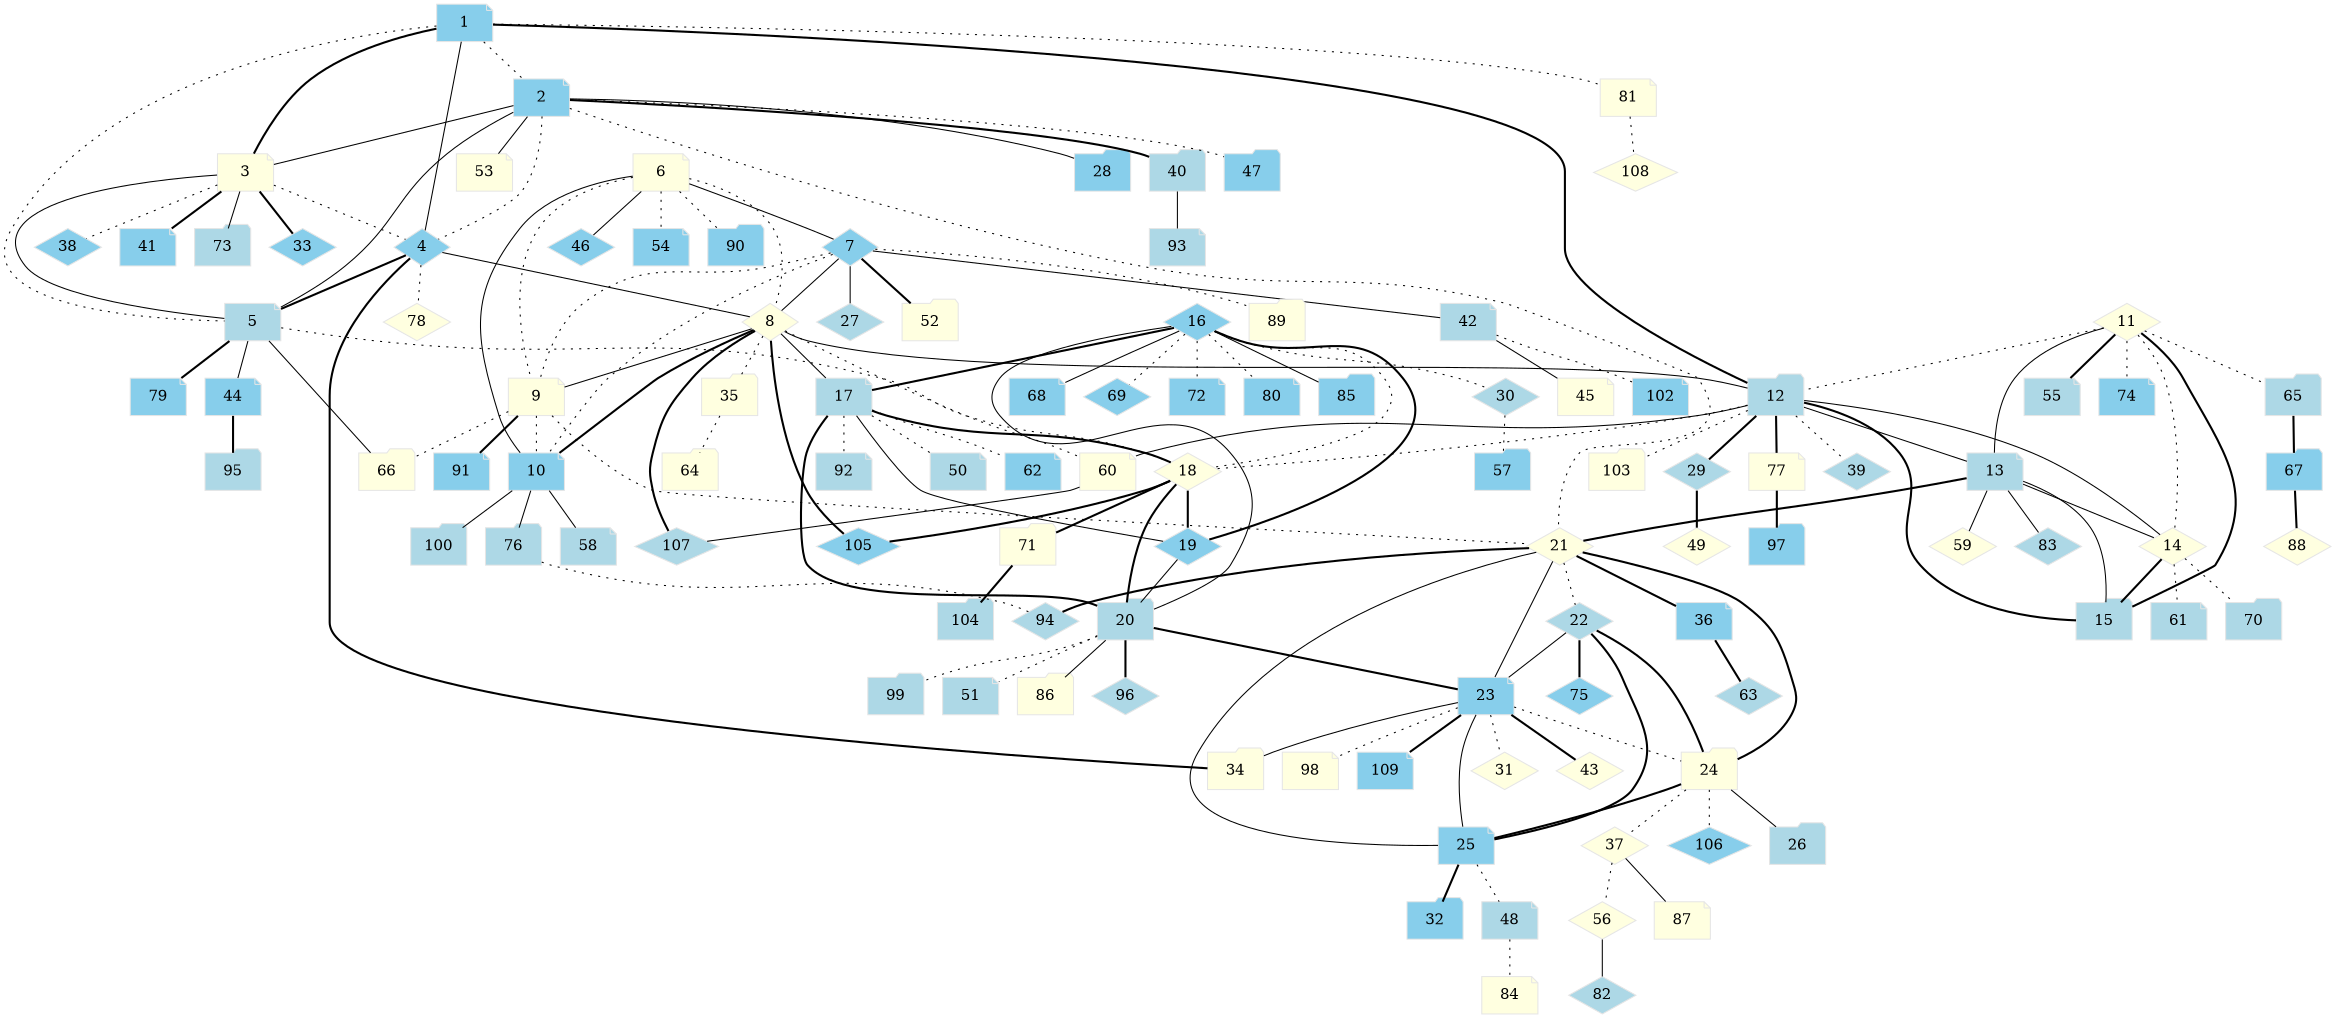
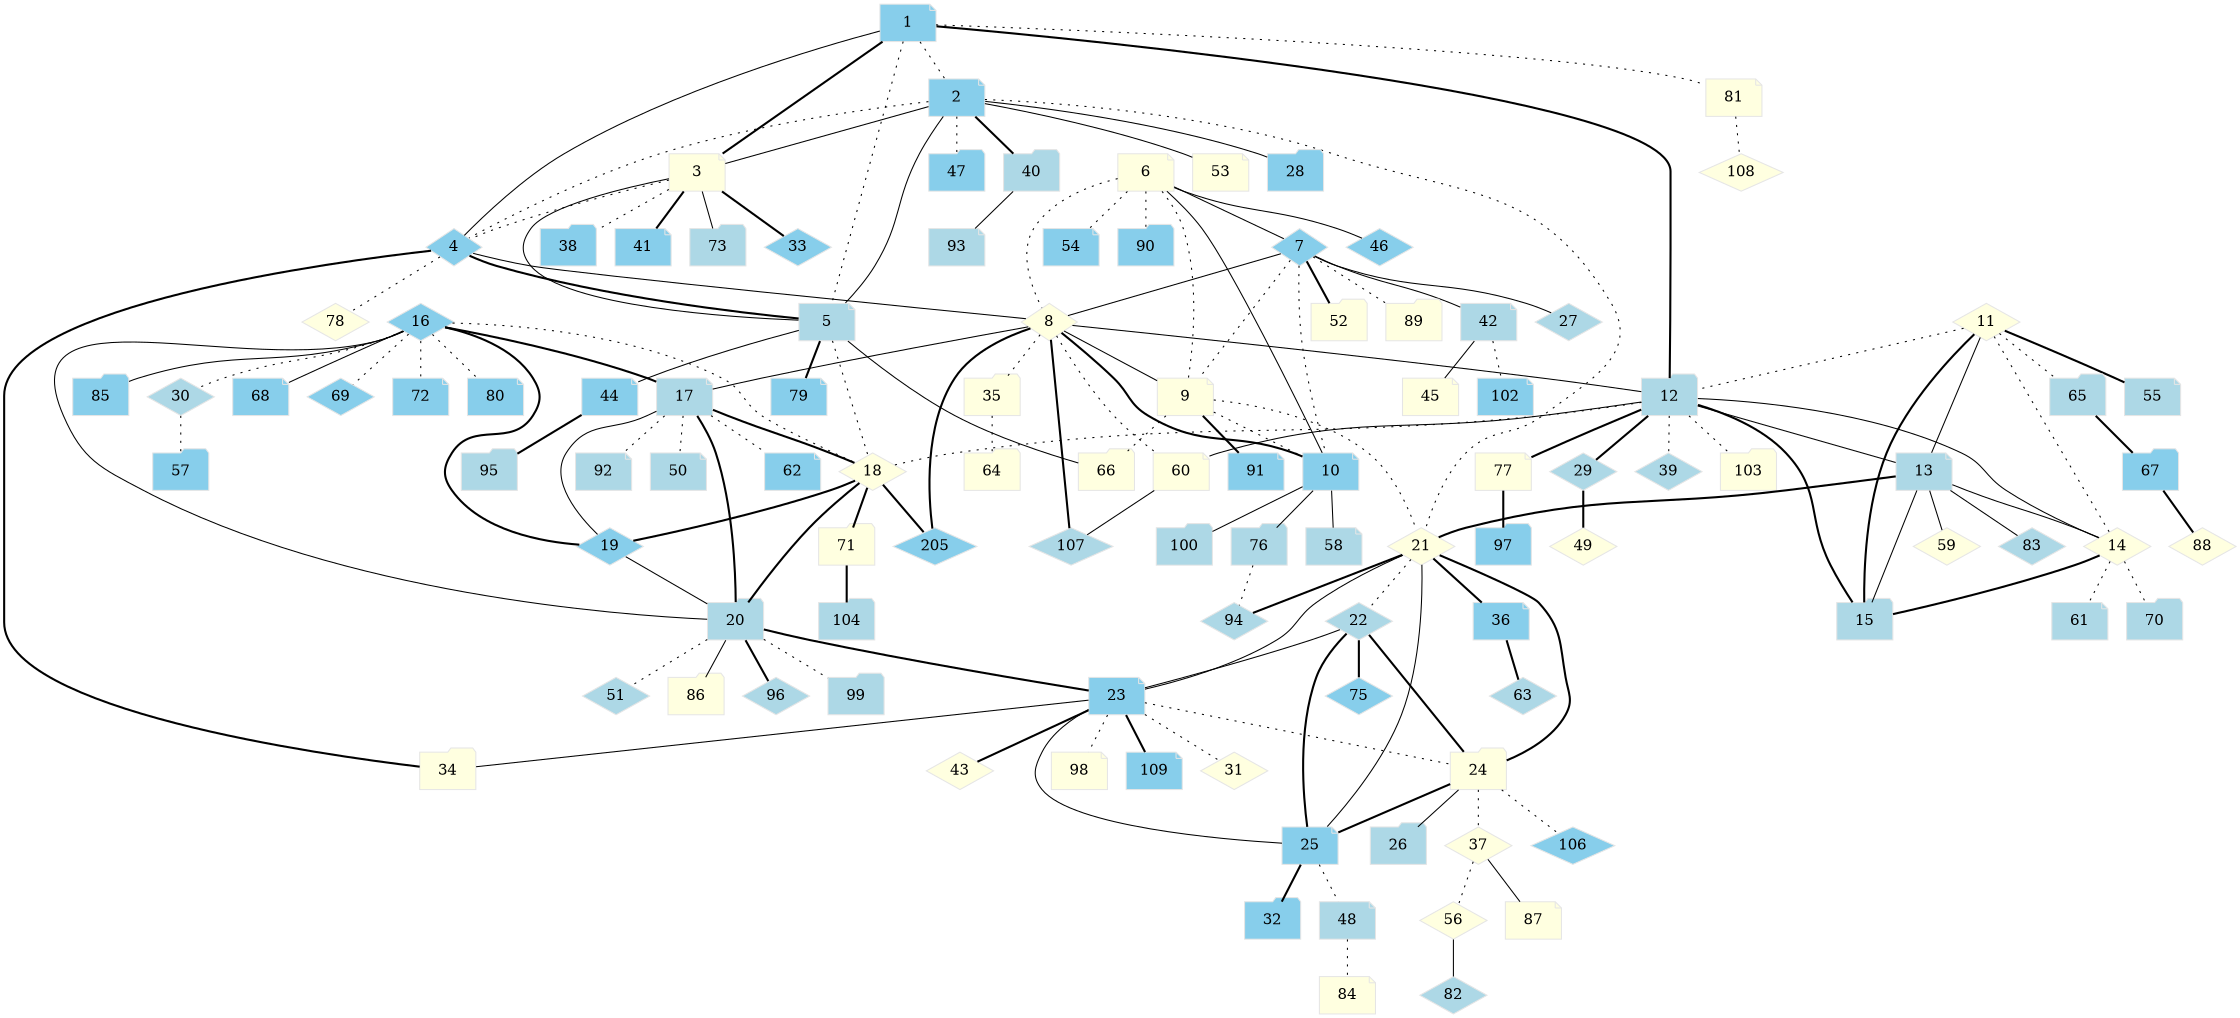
(68, 247) -> (568, 247)
(2127, 397) -> none
(858, 546) -> (935, 546)
(971, 696) -> (616, 696)
